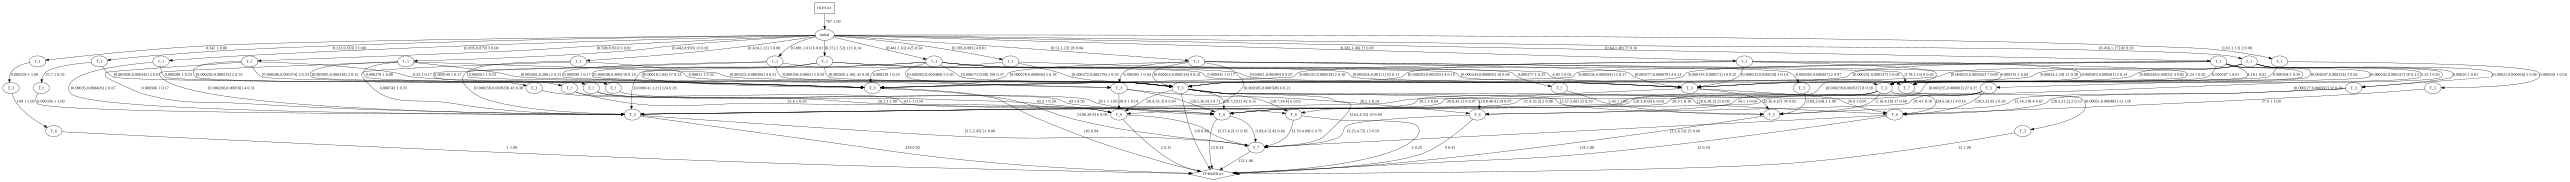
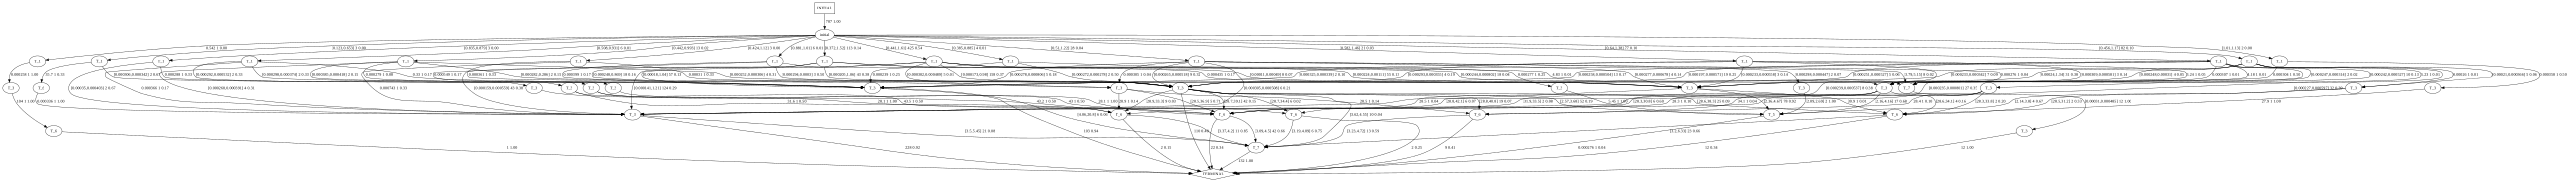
(1586, 148) -> (1592, 148)
